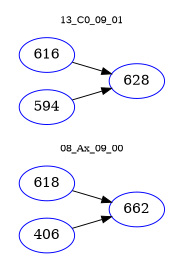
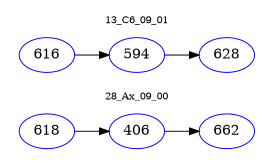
(92, 21) -> (137, 21)
(87, 67) -> (87, 55)
(92, 149) -> (137, 97)
(87, 195) -> (87, 131)
